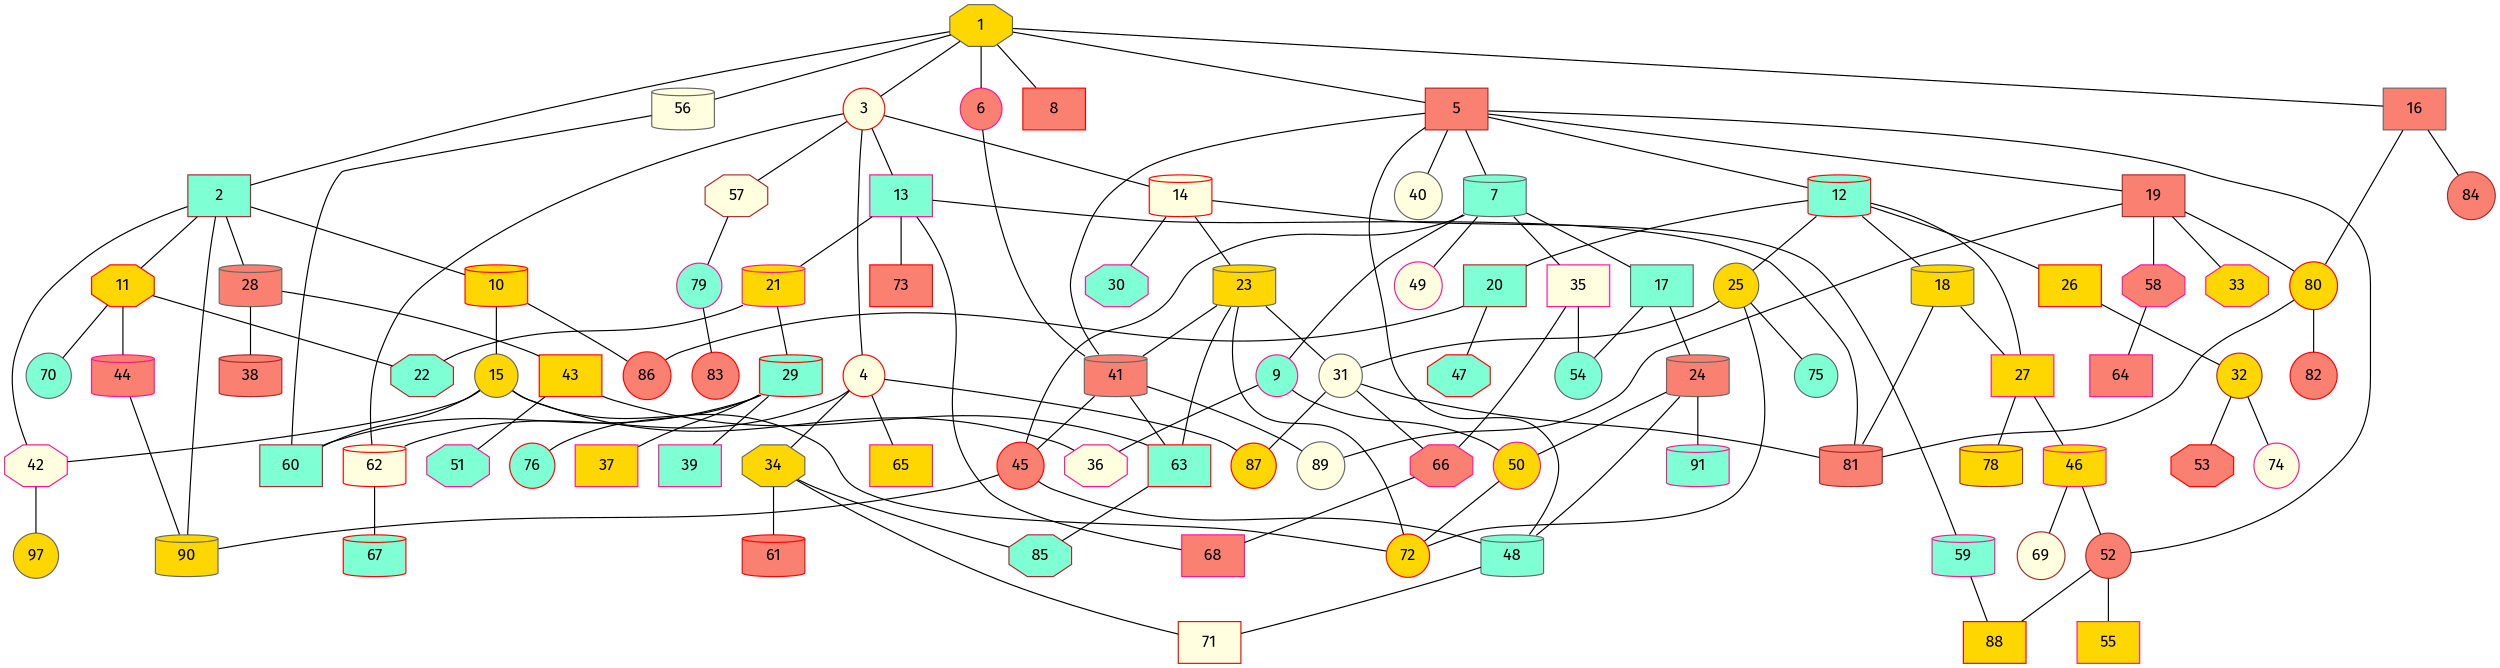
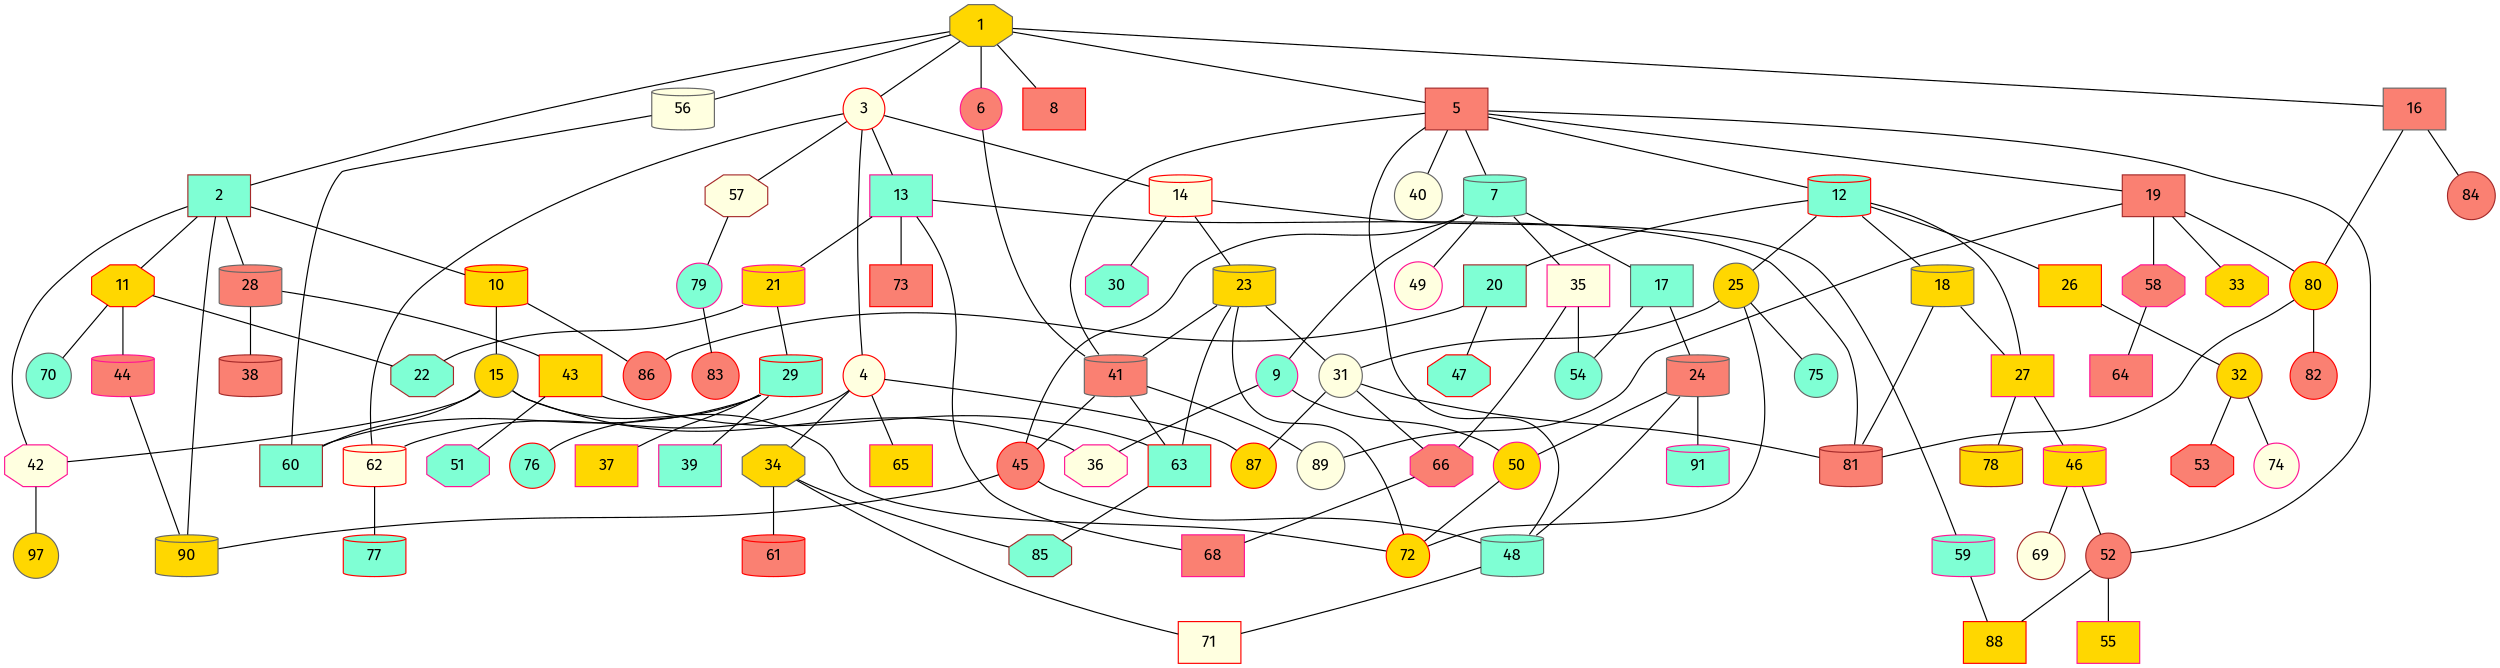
(375, 556) -> (375, 556)
